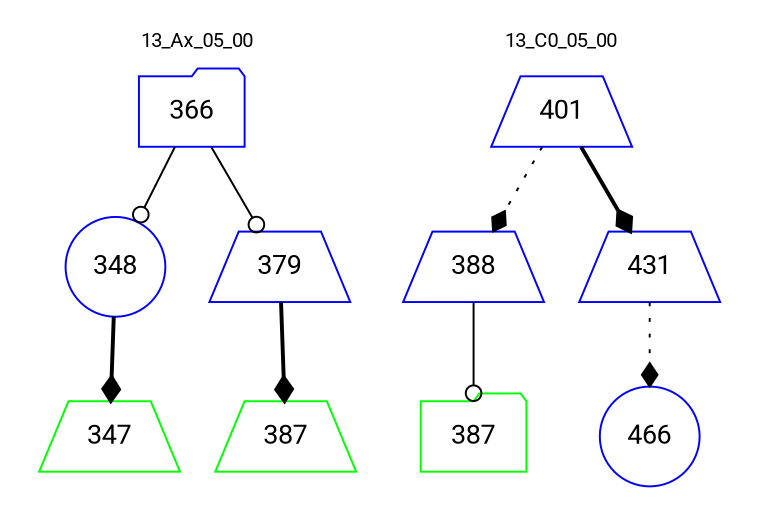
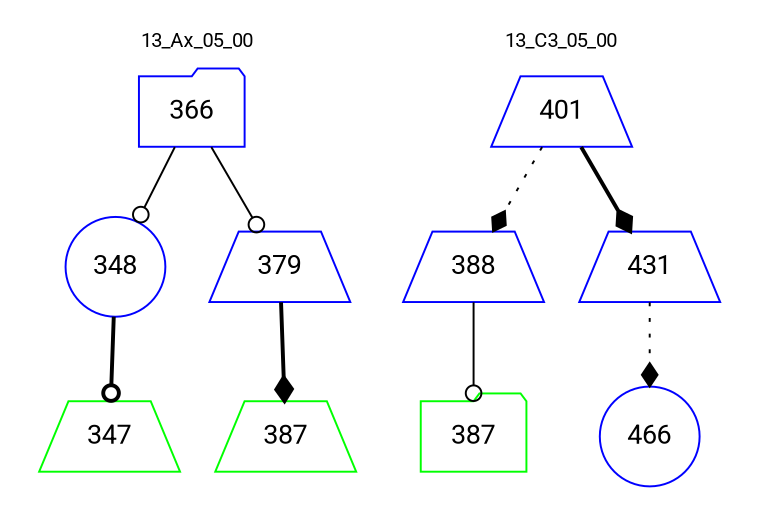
(562, 42) -> (562, 42)
(113, 351) -> (113, 351)
